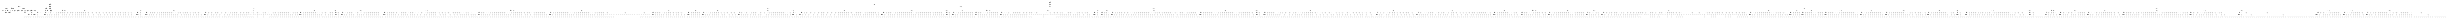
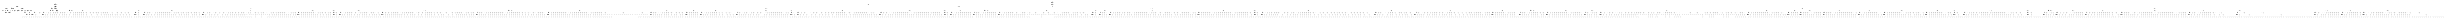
(31, 11) -> none
